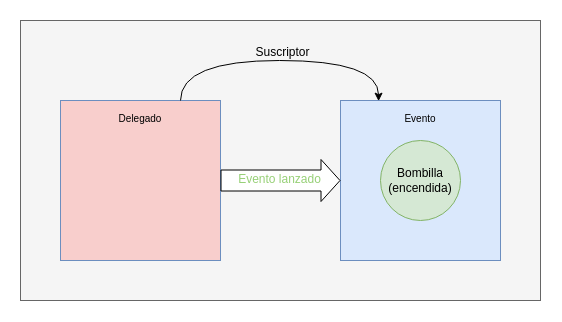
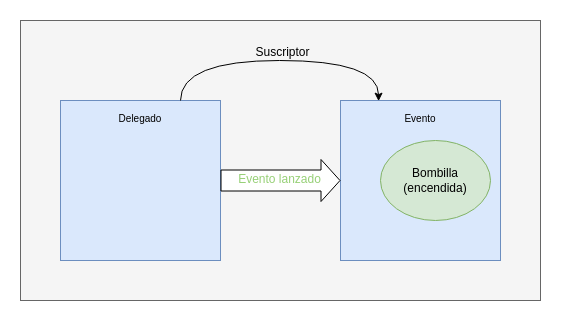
(141, 181) -> (141, 181)
(421, 181) -> (436, 181)
